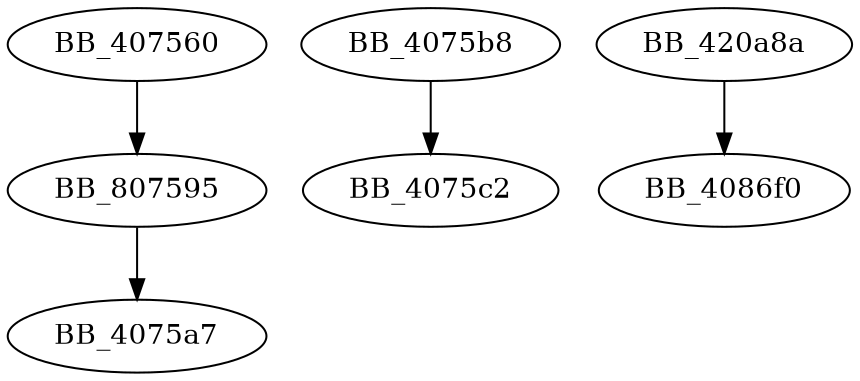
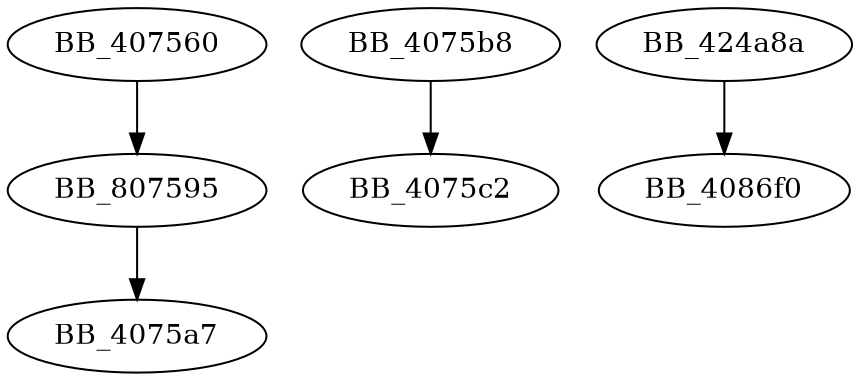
(724, 45) -> (724, 45)
